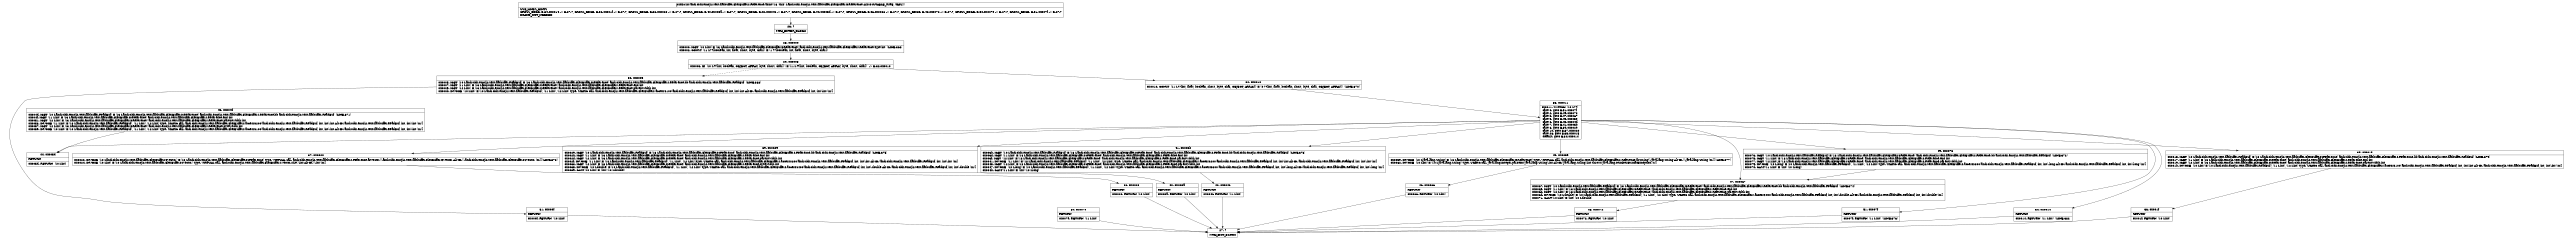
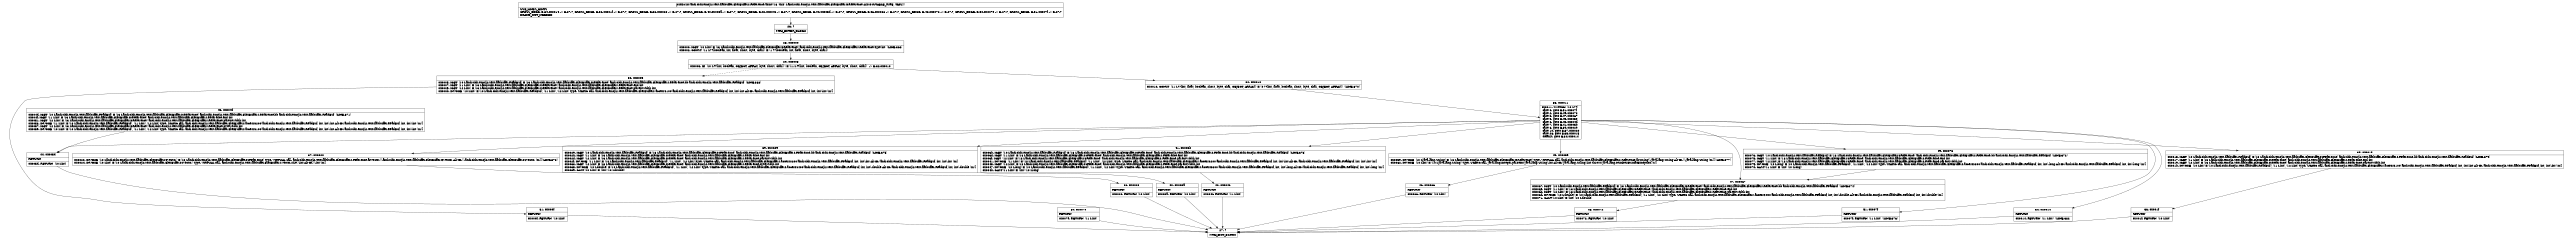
none -> (631, 203)
